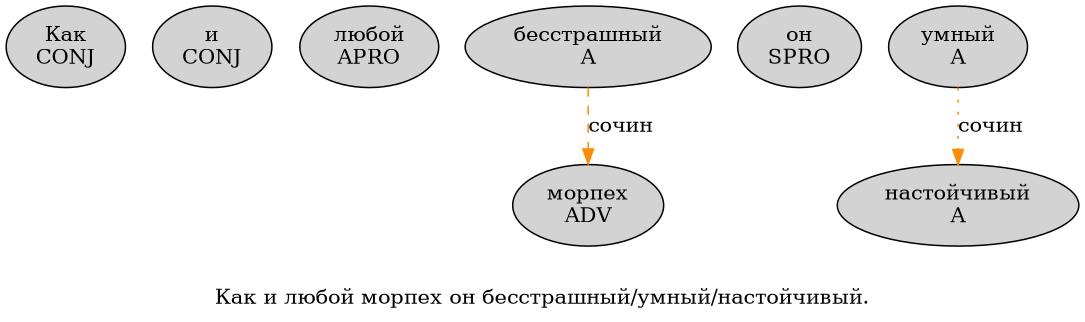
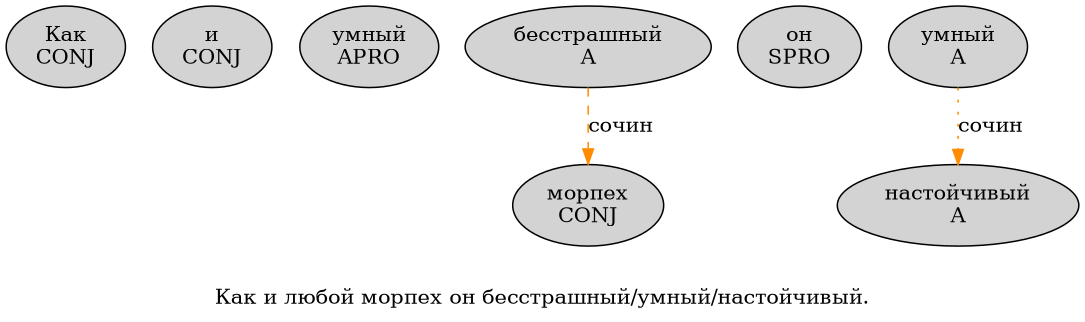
(369, 47) -> (369, 47)
(588, 205) -> (588, 205)
